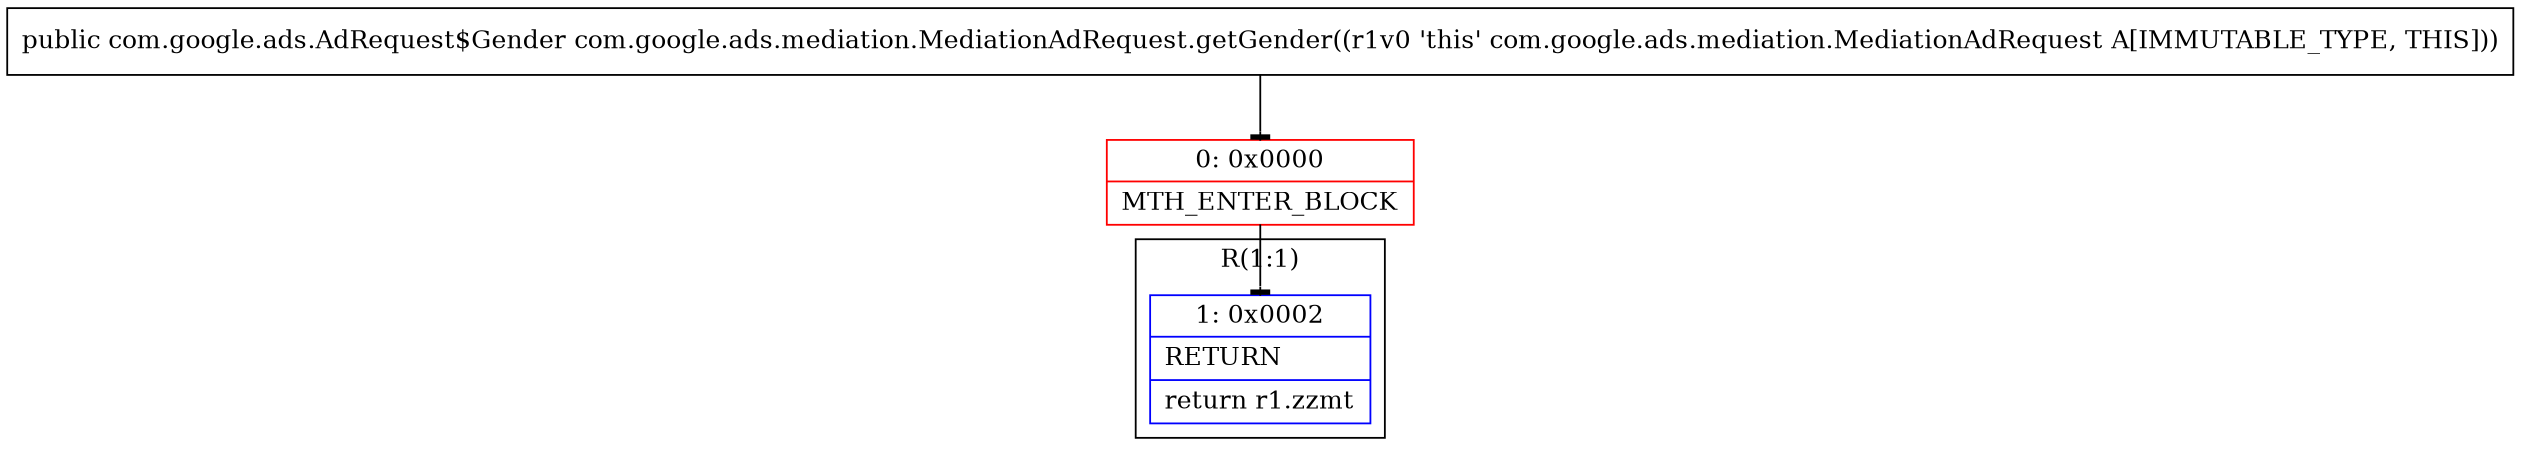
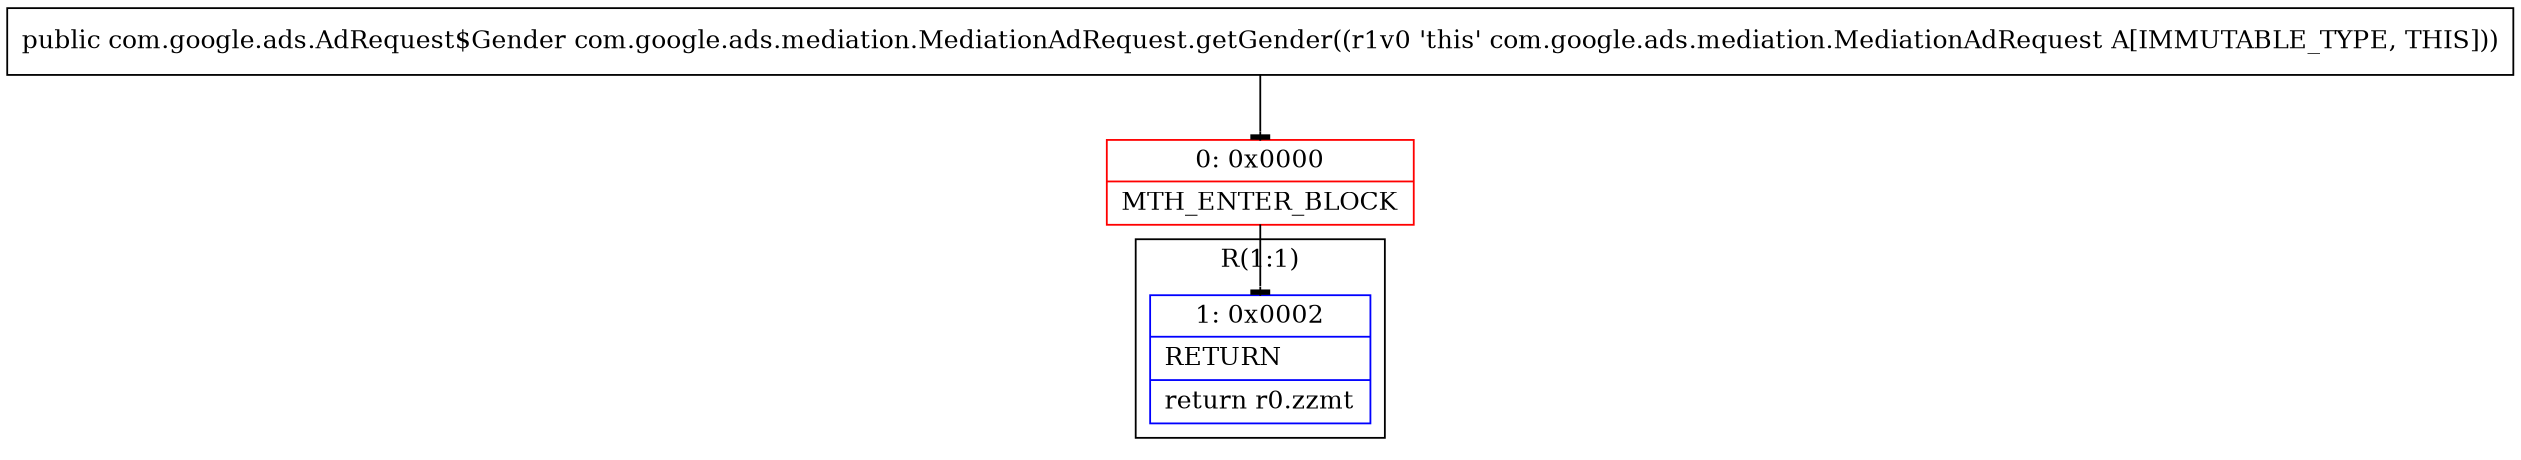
(1260, 401) -> (1260, 401)
